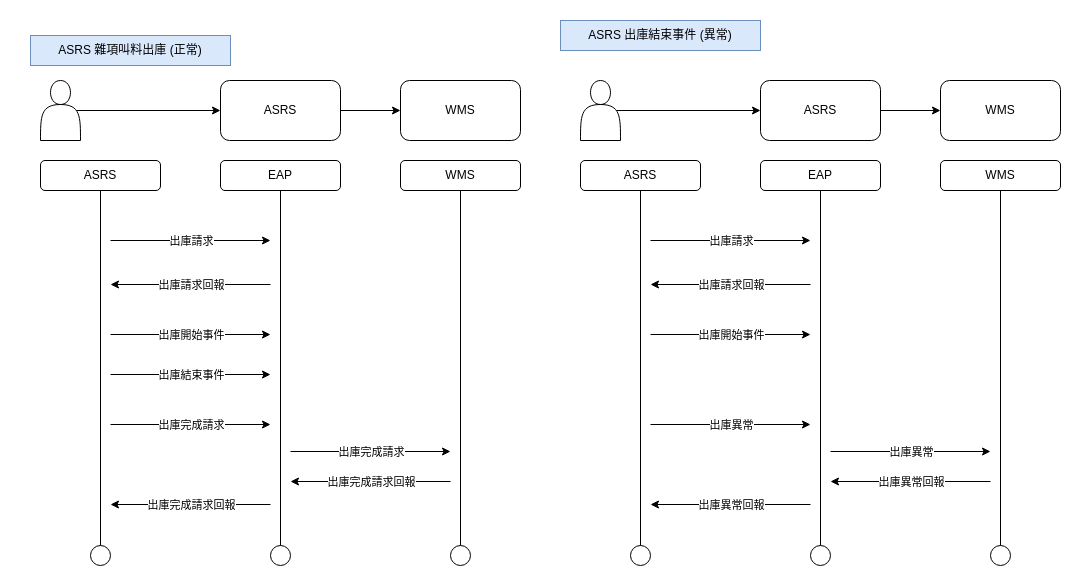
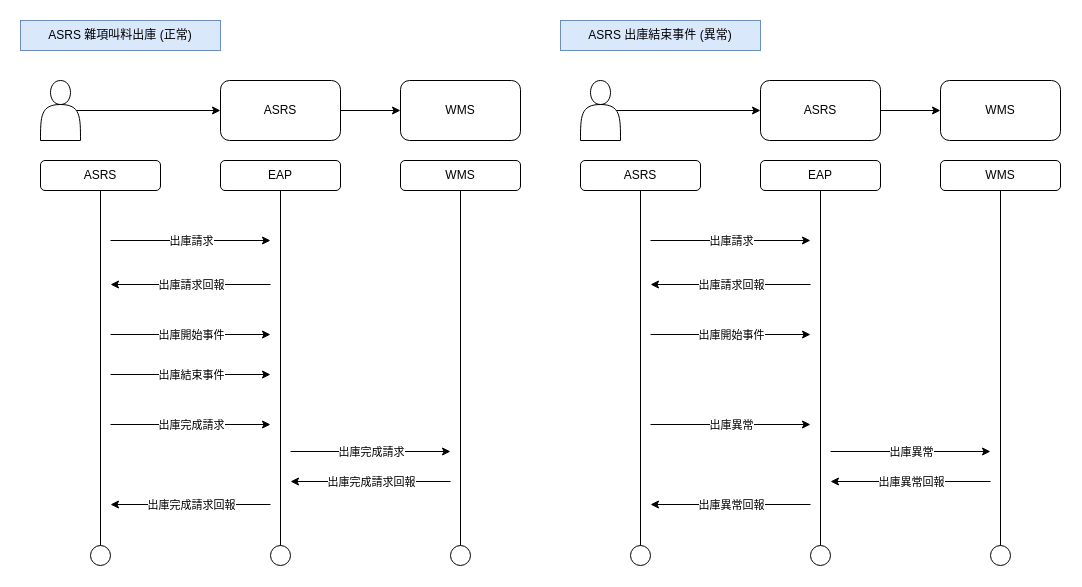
(131, 51) -> (121, 36)
